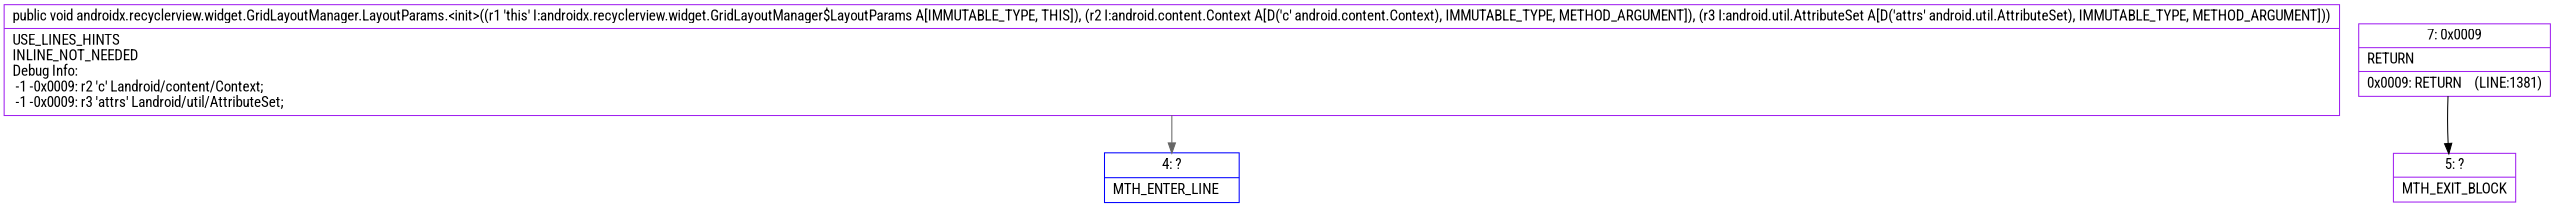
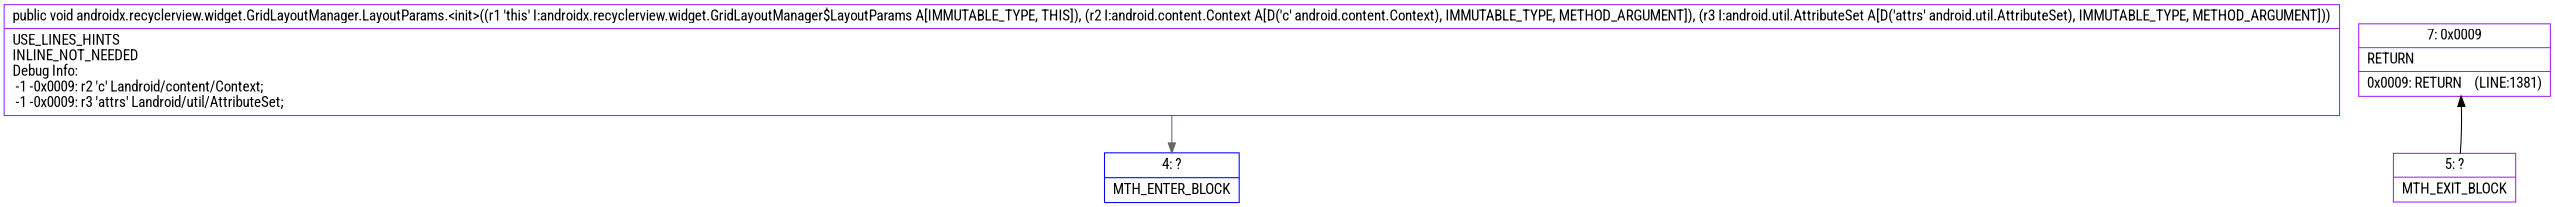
(2448, 120) -> (2461, 130)
(1166, 190) -> (1172, 190)
